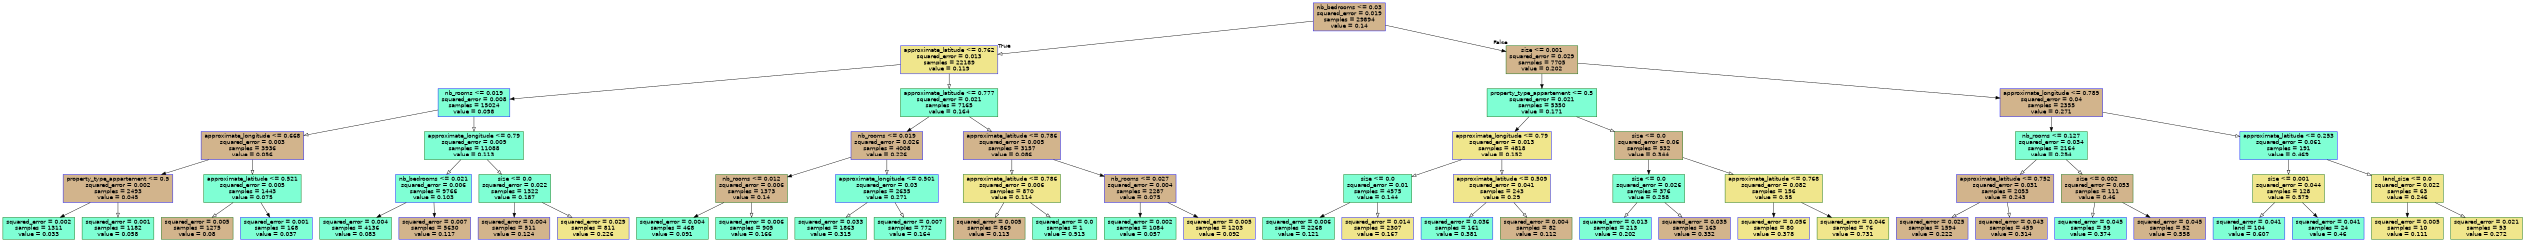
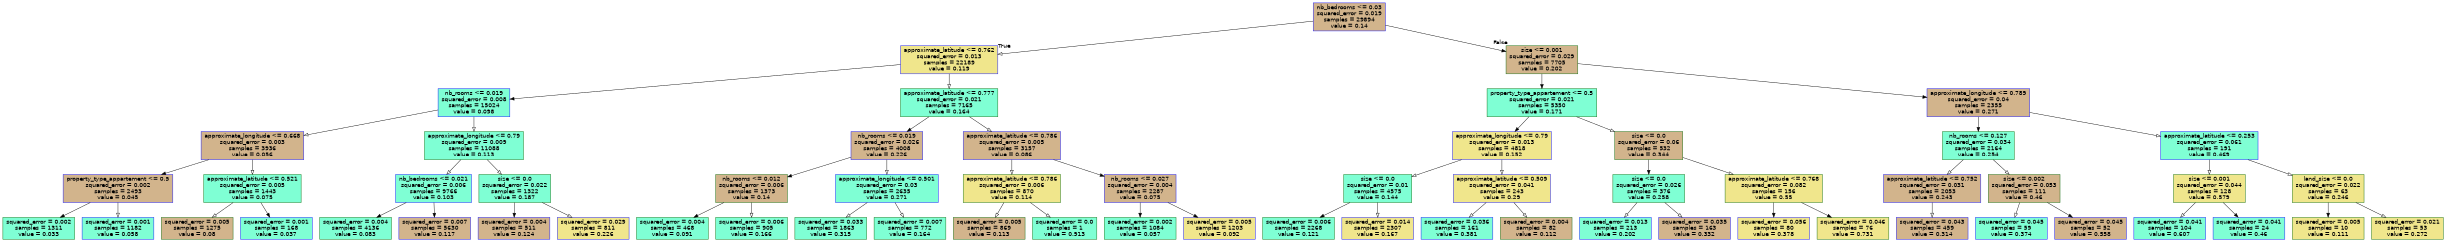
(118, 228) -> (118, 228)
(1932, 228) -> none
(2249, 228) -> (2170, 228)
